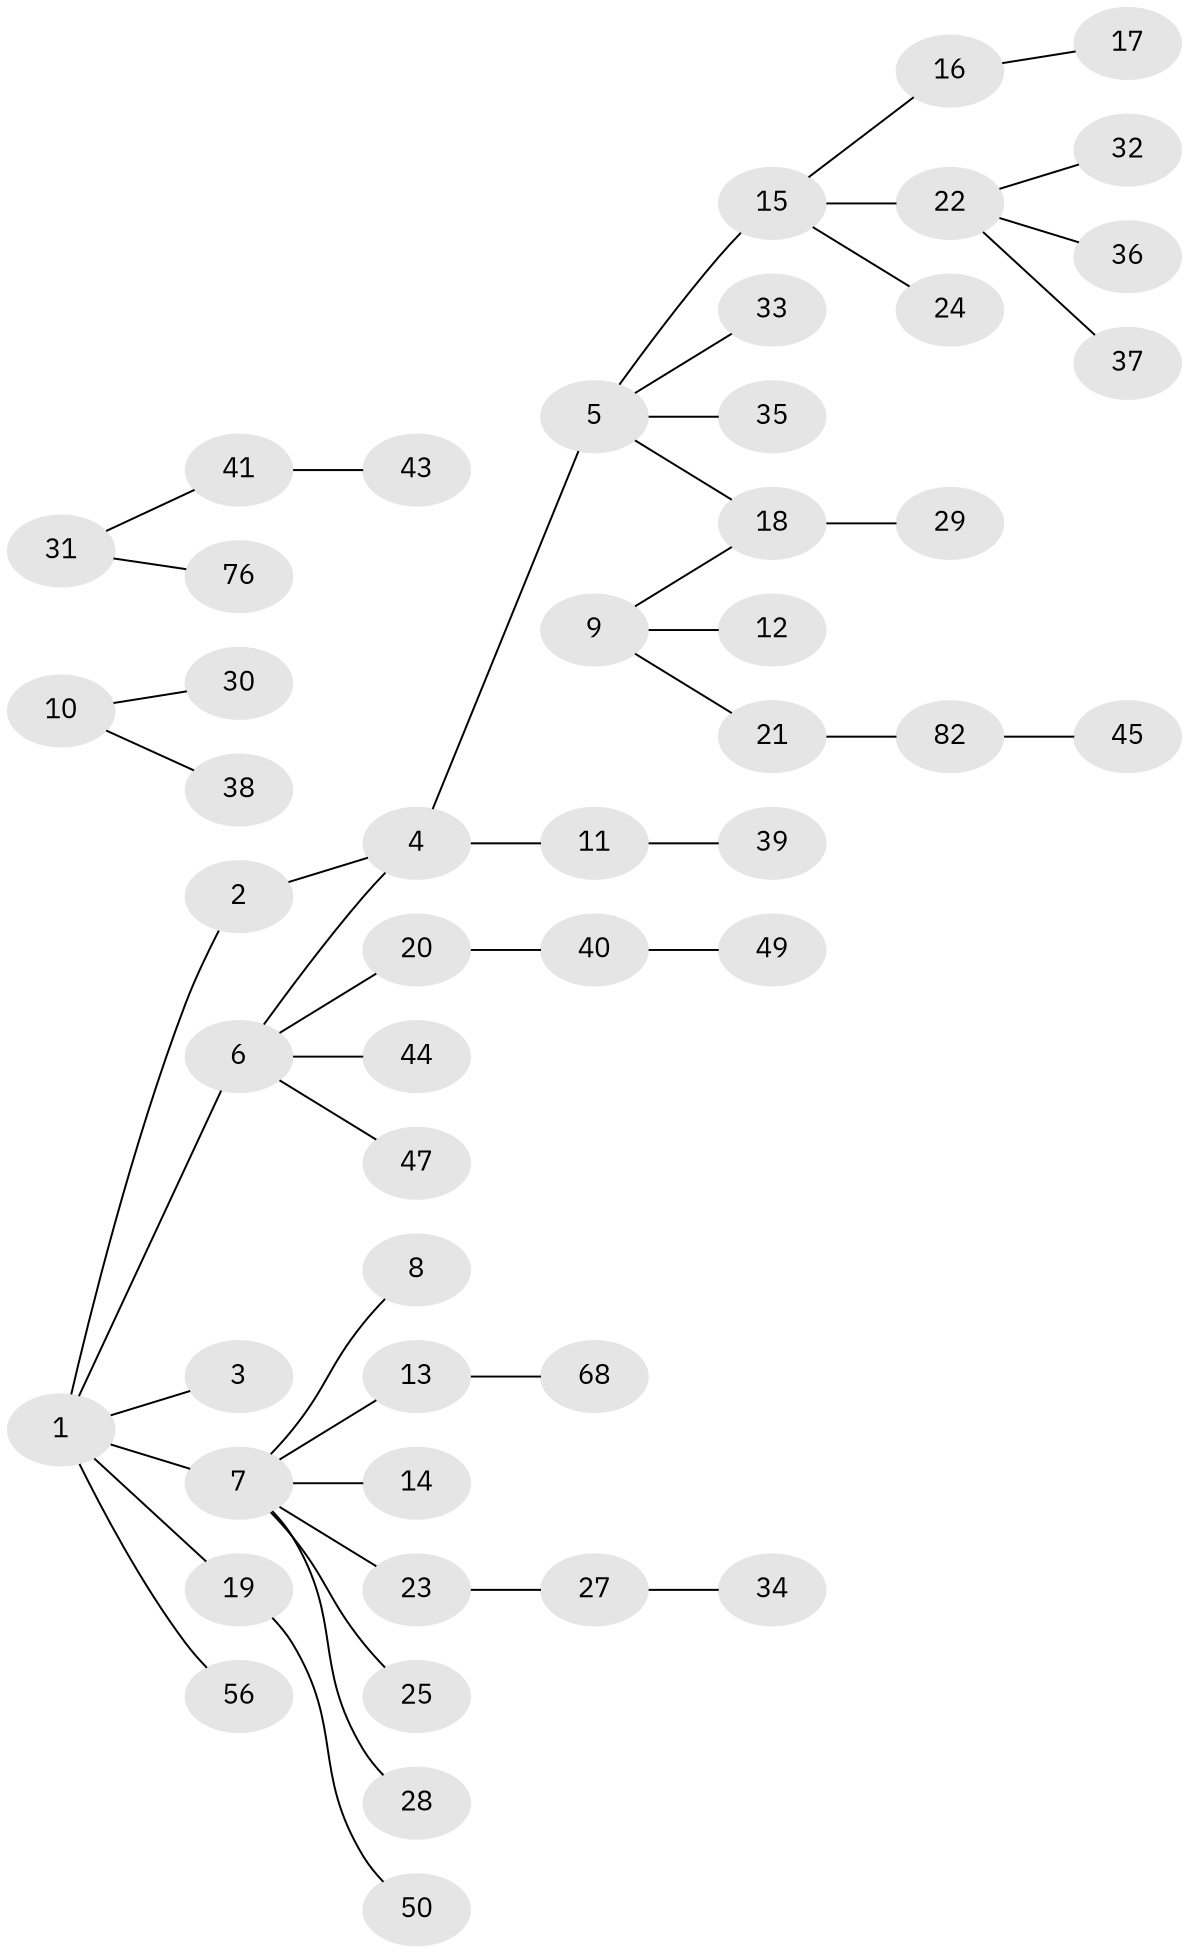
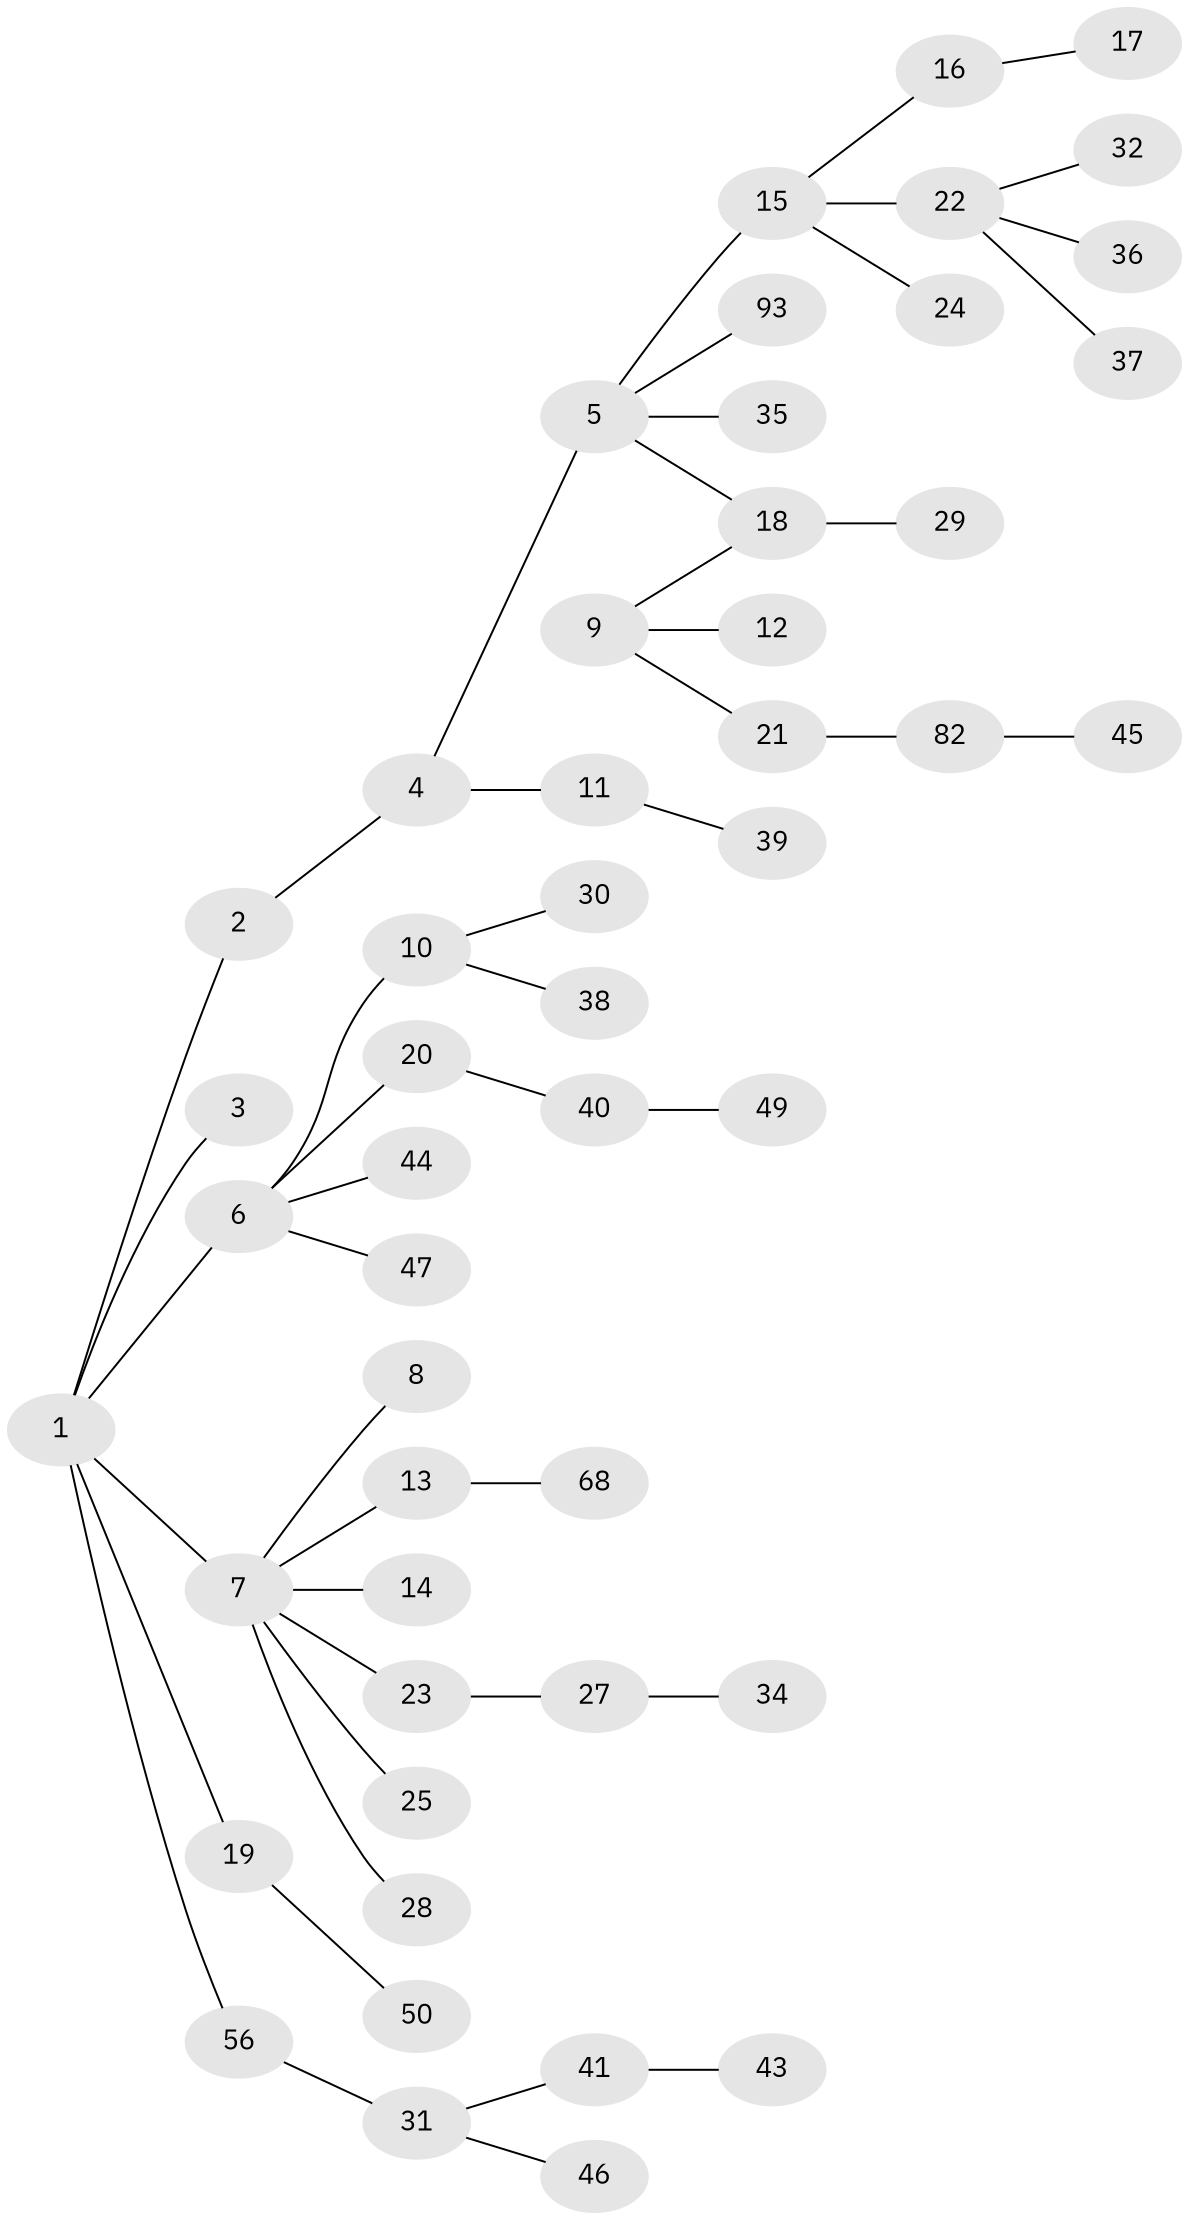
(772, 310) -> (772, 310)
(239, 577) -> (594, 2176)
(322, 947) -> (328, 1083)
none -> (328, 2083)
